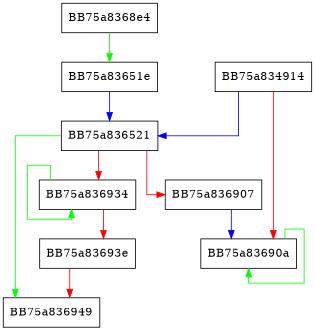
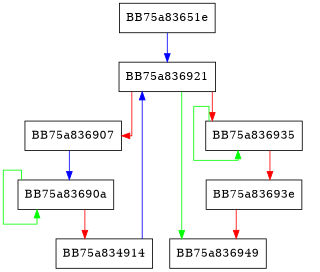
(110, 18) -> none
(110, 136) -> (167, 77)
(273, 161) -> (85, 220)
(88, 195) -> (254, 136)
